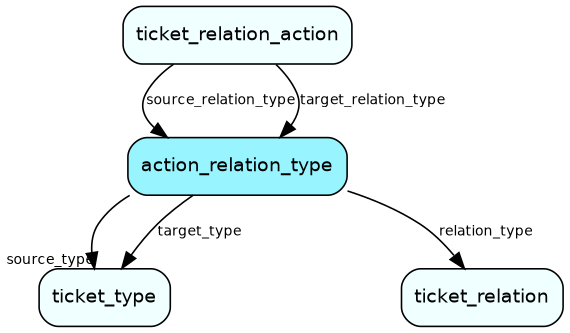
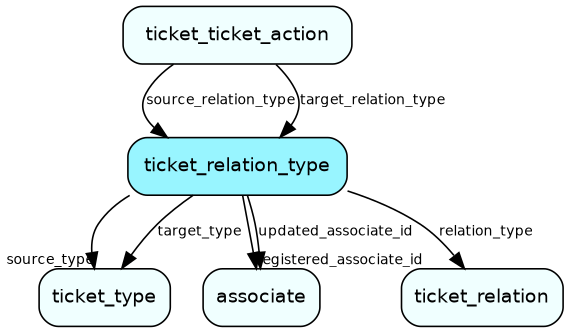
(238, 35) -> (238, 35)
(238, 166) -> (238, 166)
none -> (262, 298)
